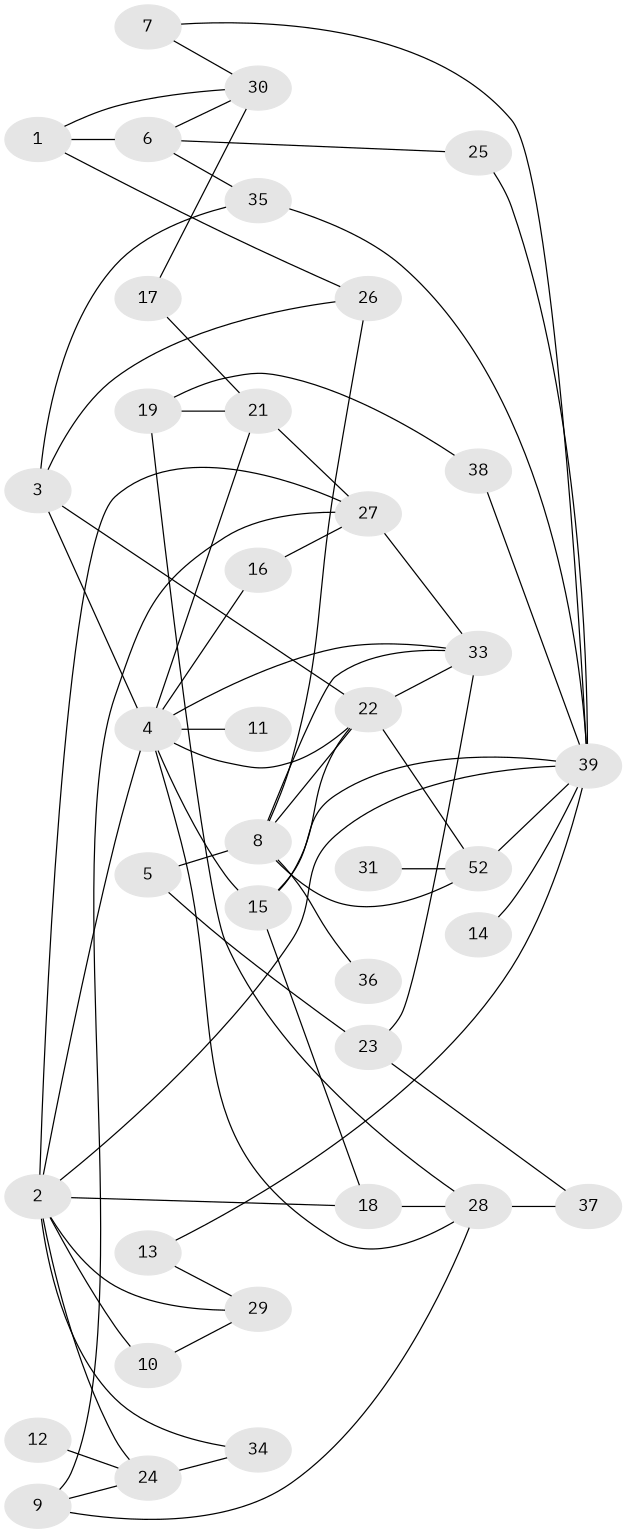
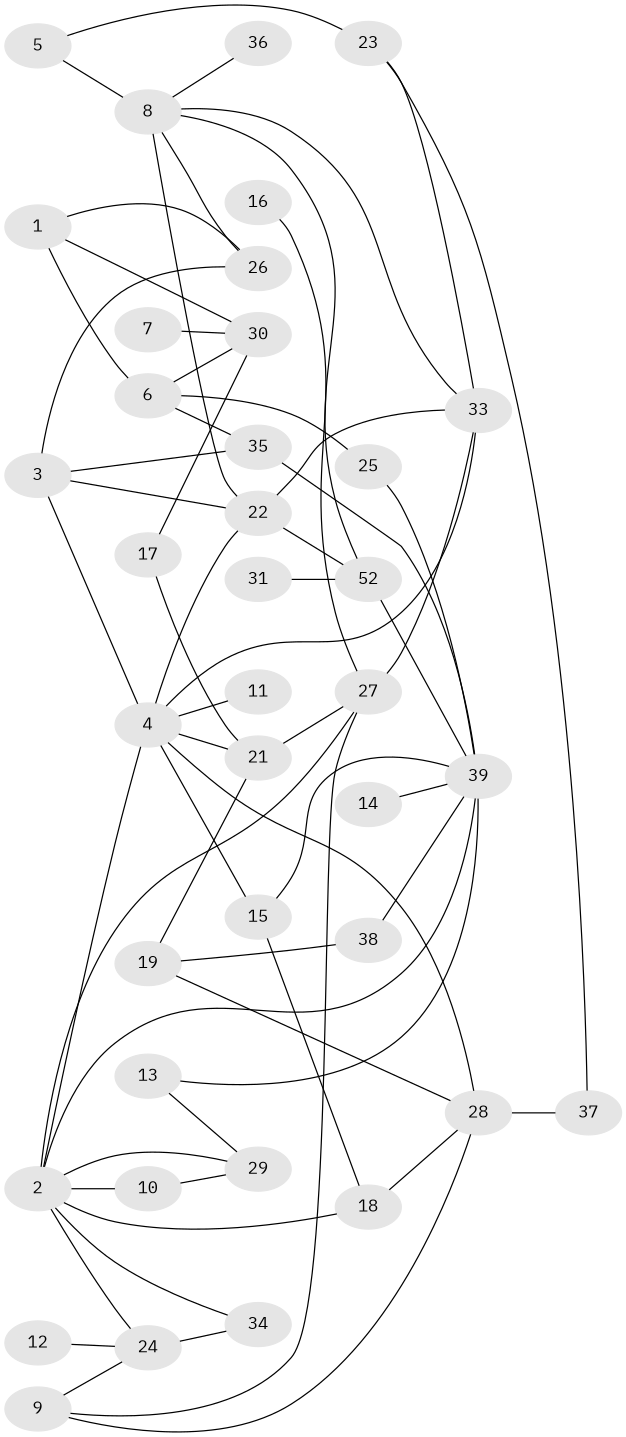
(544, 253) -> none
(203, 650) -> none
(316, 801) -> none
